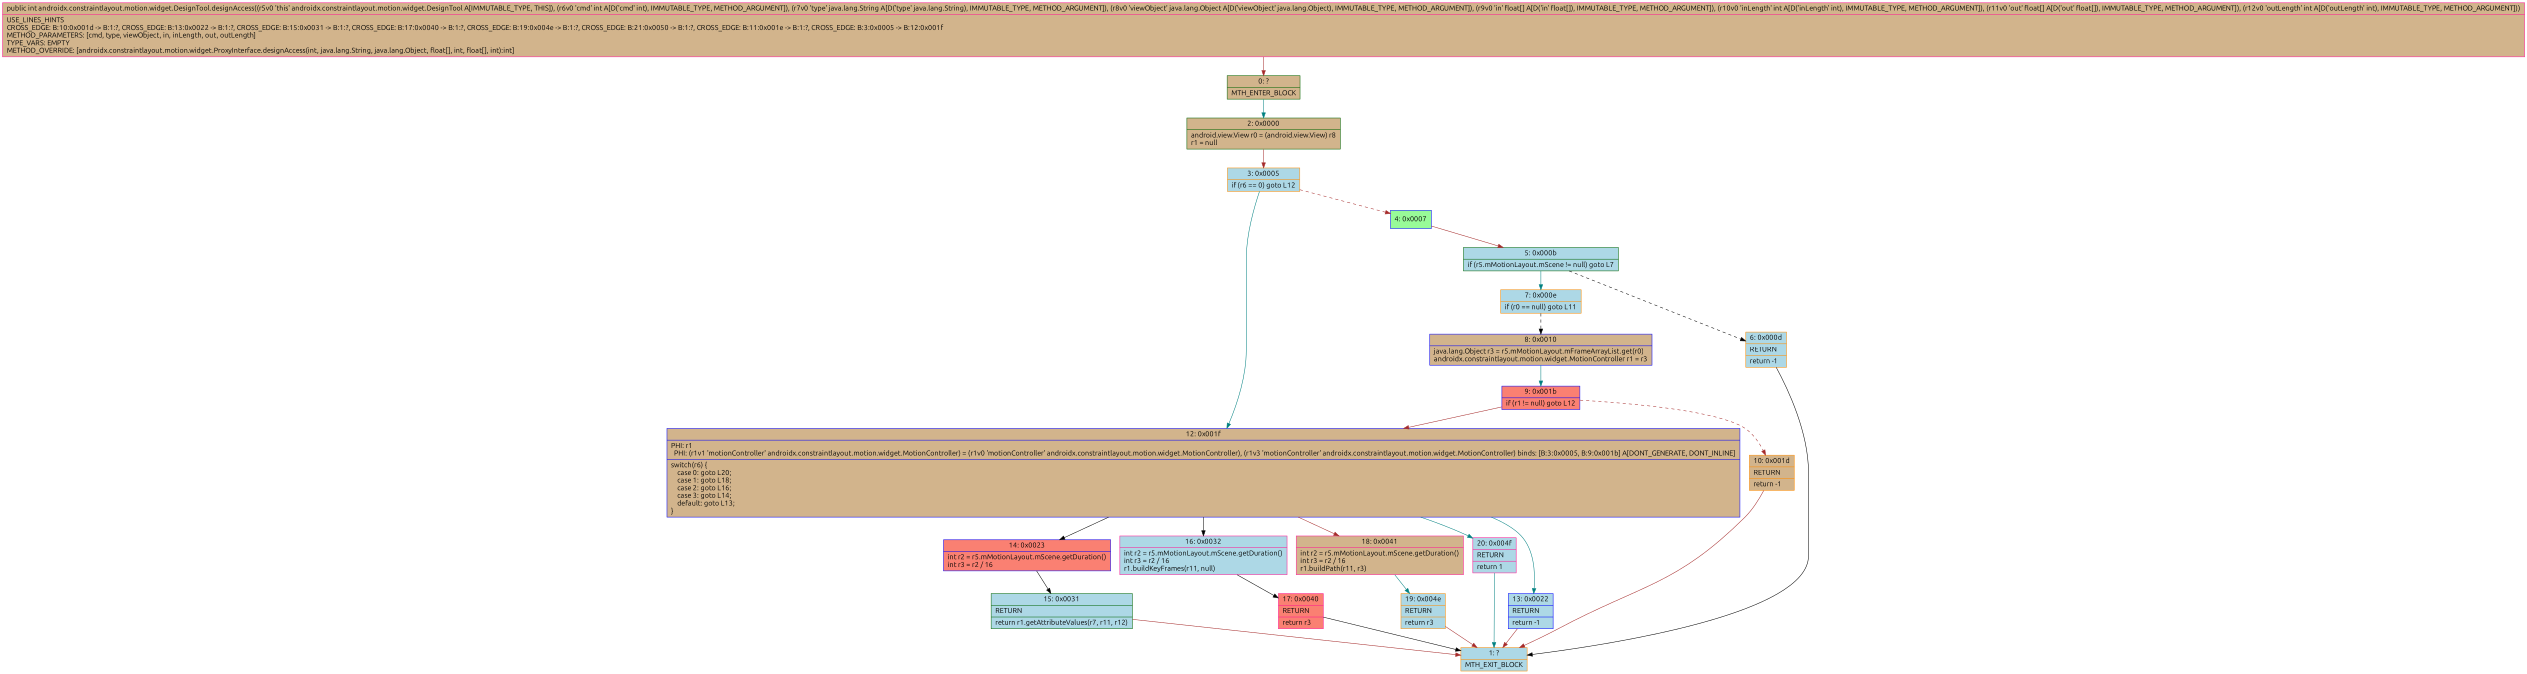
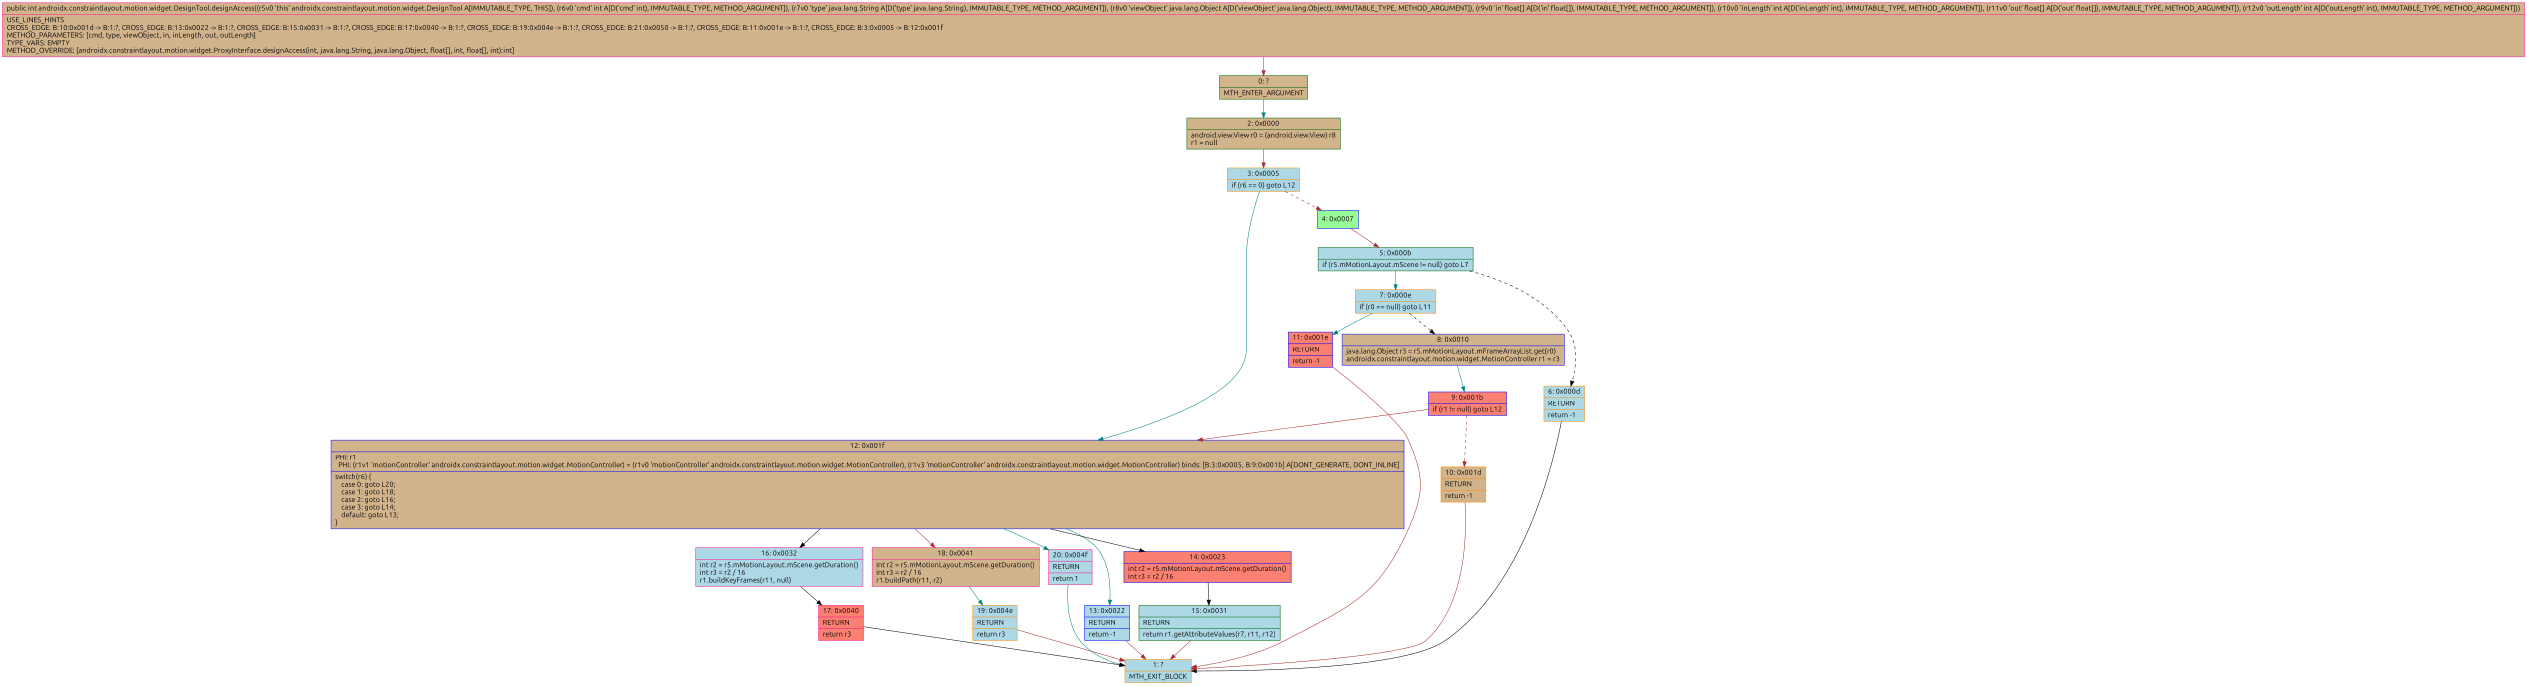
(1264, 93) -> (1264, 93)
none -> (1310, 350)
(1333, 569) -> (909, 580)
